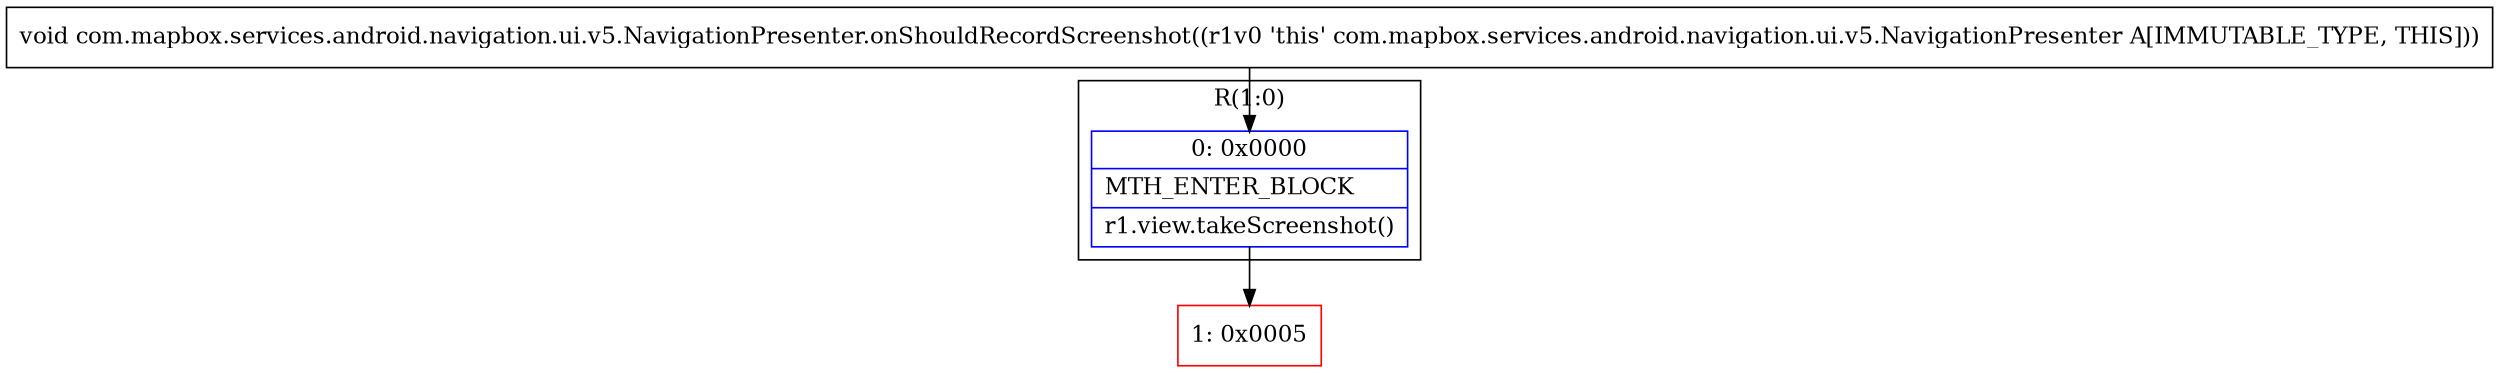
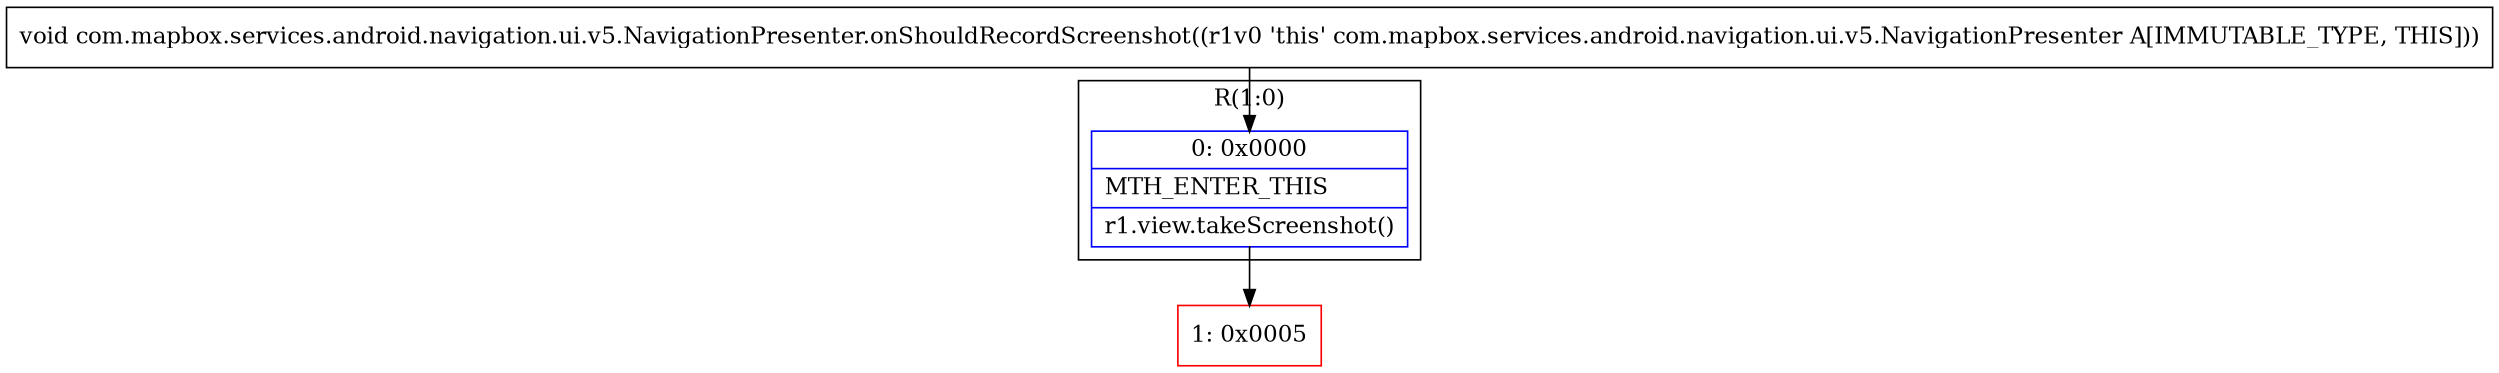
(1230, 187) -> (1217, 187)
